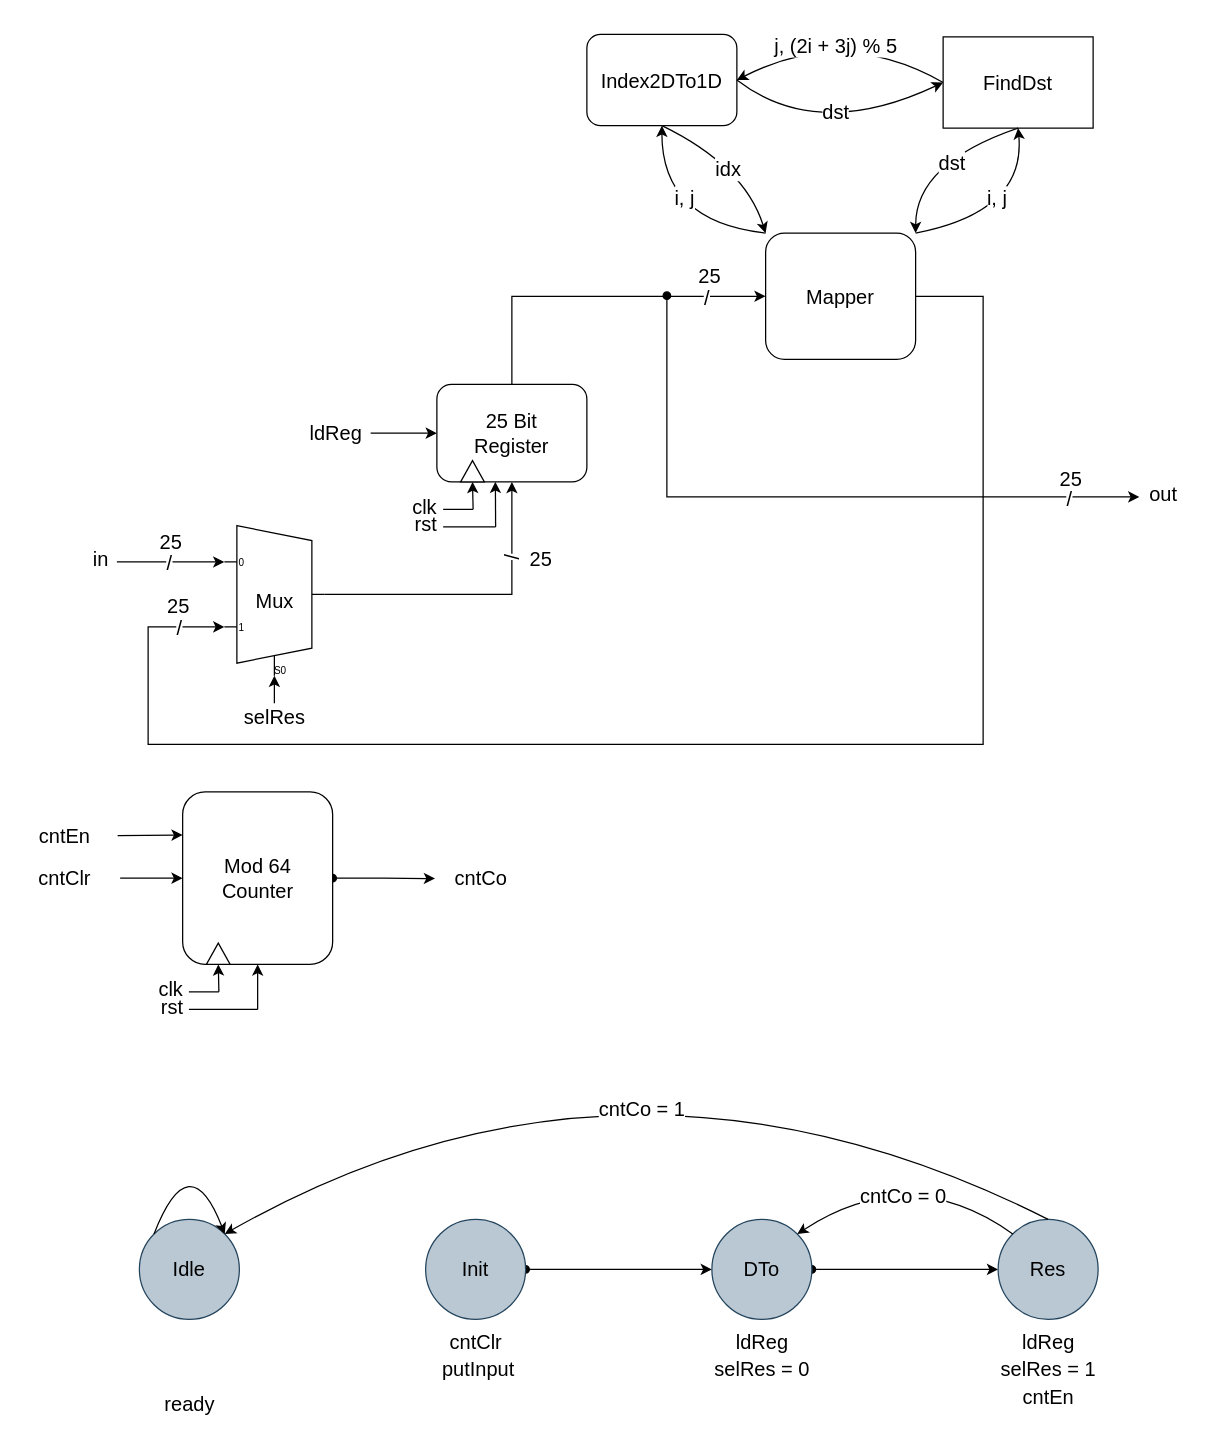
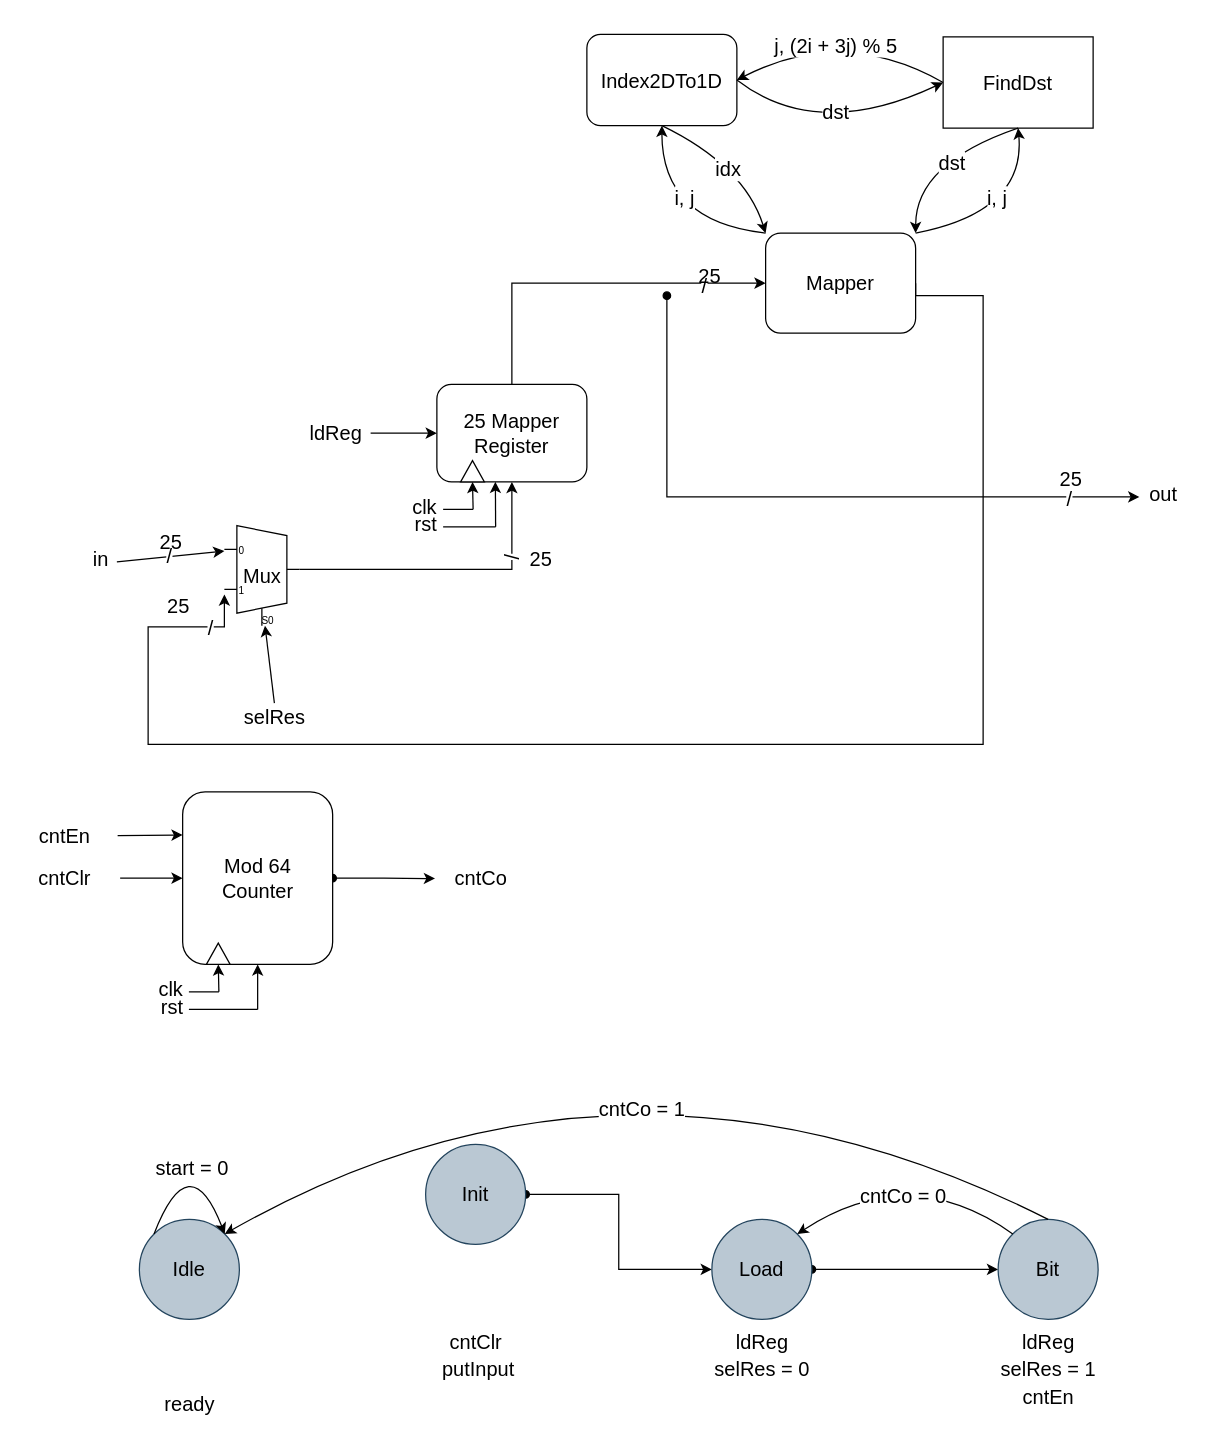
(841, 296) -> (841, 283)
(512, 433) -> (512, 433)
(274, 601) -> (262, 576)
none -> (192, 1168)
(476, 1269) -> (476, 1194)
(762, 1269) -> (762, 1269)
(1048, 1269) -> (1048, 1269)
